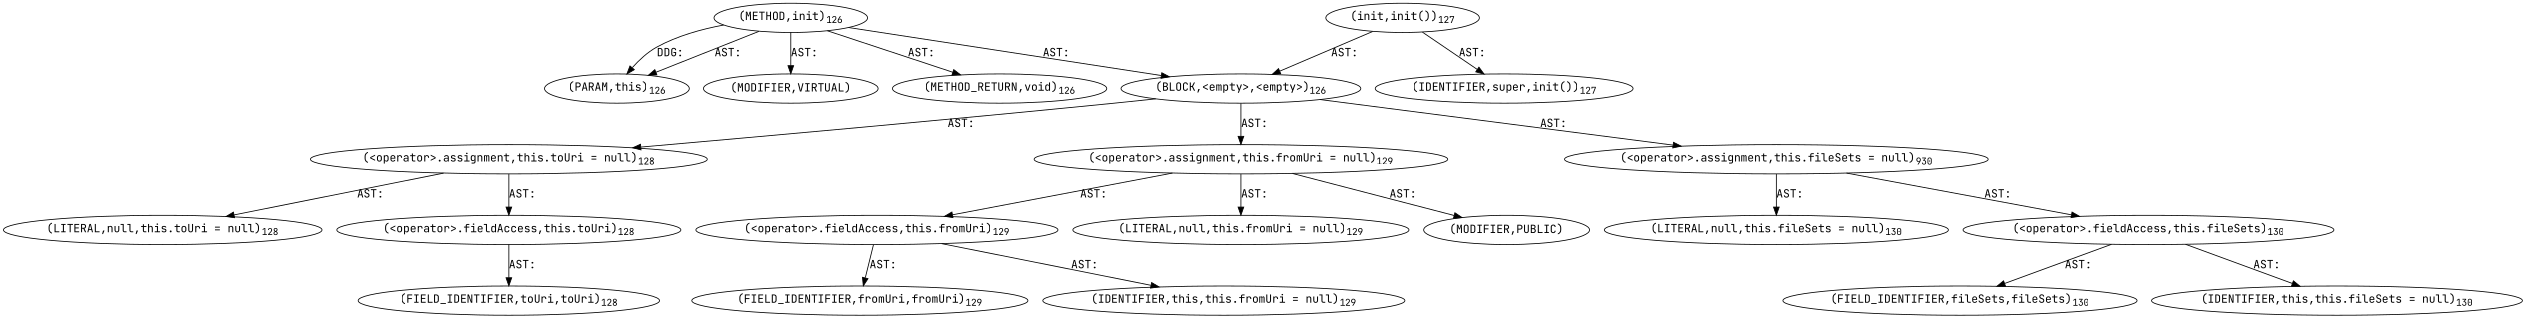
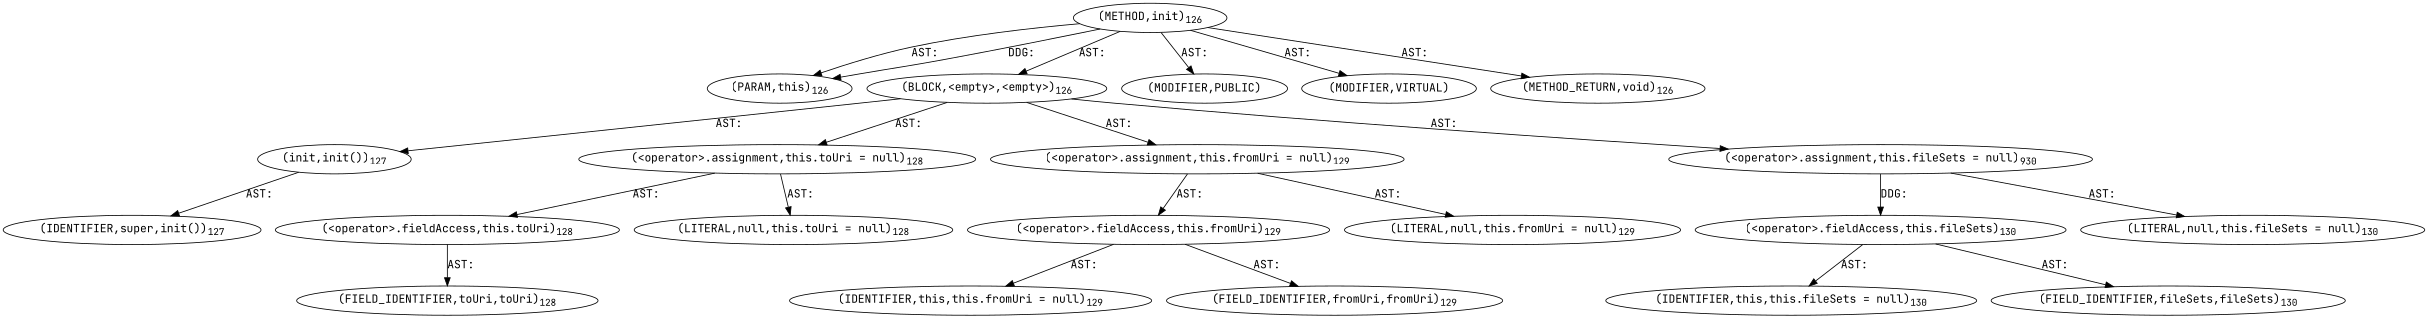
(1326, 51) -> (654, 125)
(1373, 194) -> (1175, 50)
(2001, 195) -> (1898, 195)
